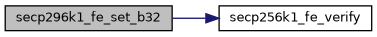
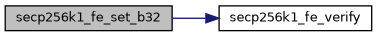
(89, 18) -> (89, 18)
